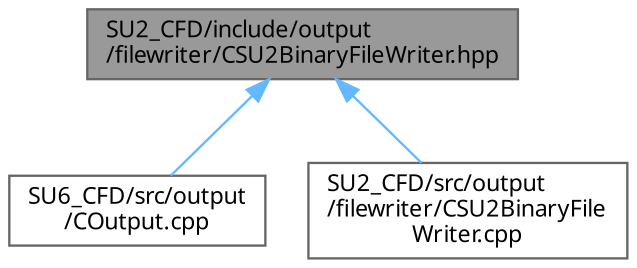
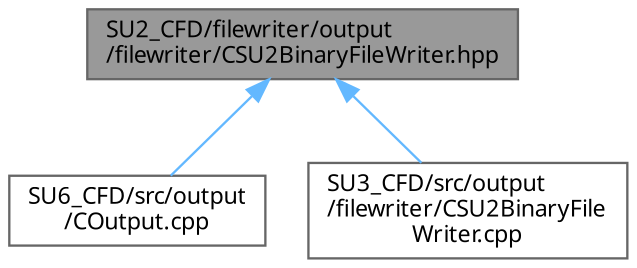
(303, 44) -> (303, 44)
(468, 211) -> (468, 211)
